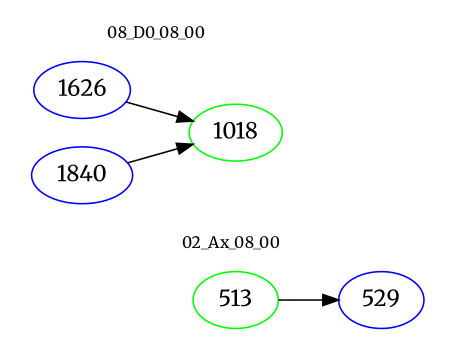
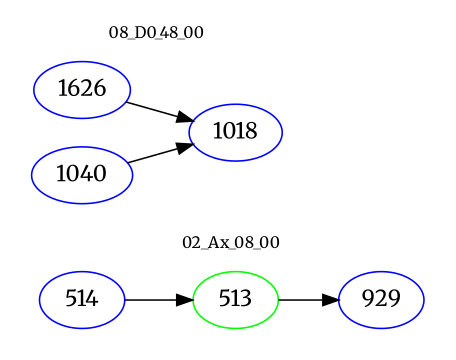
(157, 34) -> (157, 34)
(236, 133) -> (236, 133)
(82, 175) -> (82, 175)
none -> (82, 300)
(381, 300) -> (381, 300)
